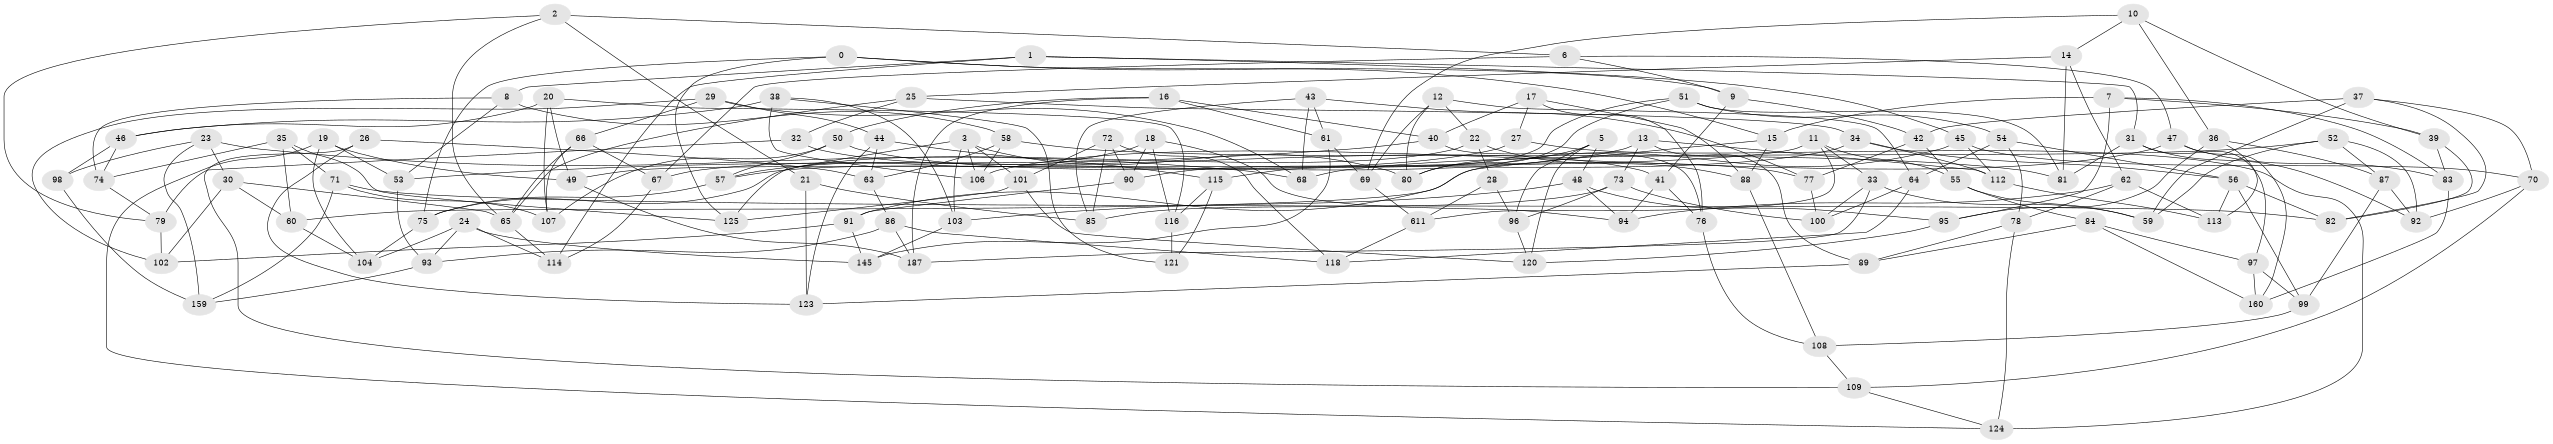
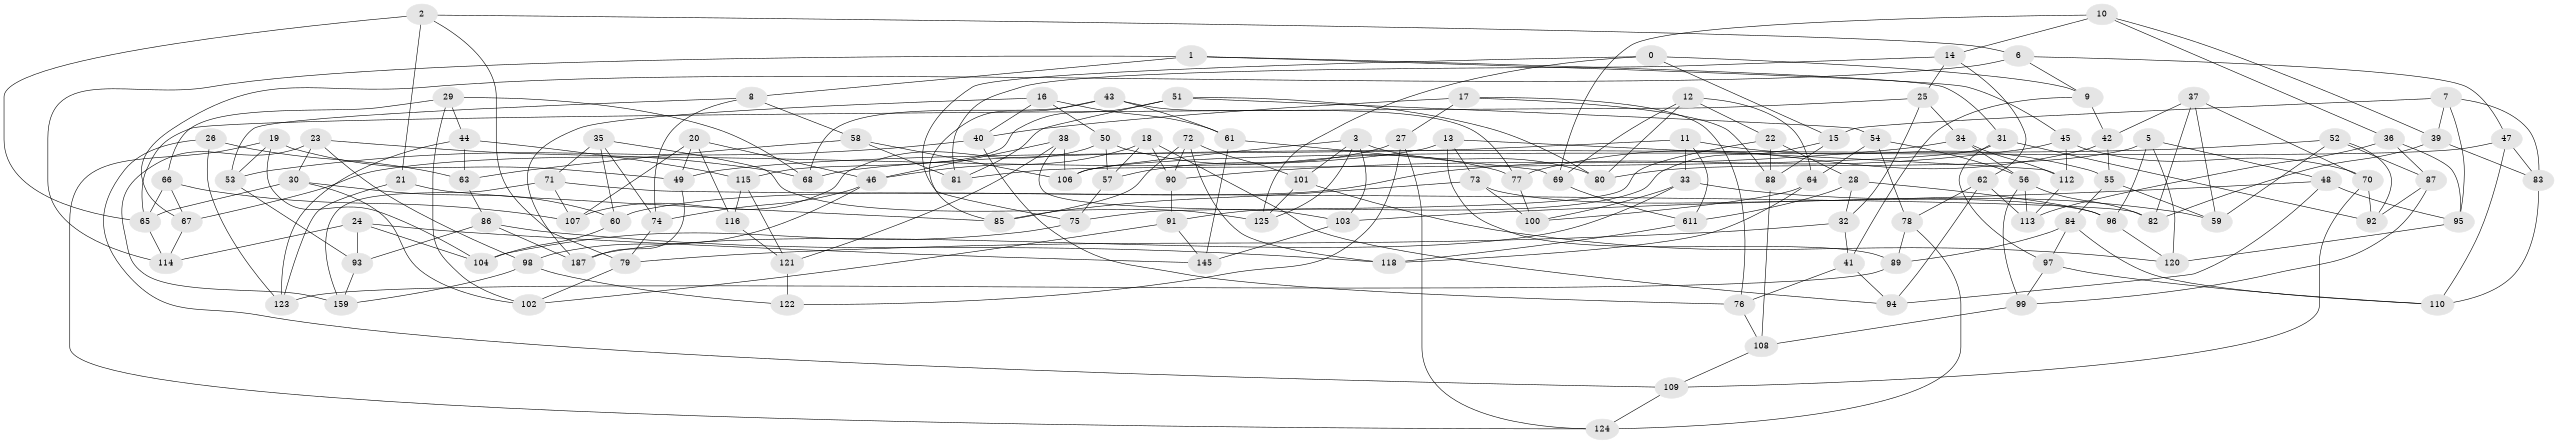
(1161, 180) -> (968, 167)
none -> (1848, 204)
none -> (787, 305)
(2256, 305) -> (2438, 305)
